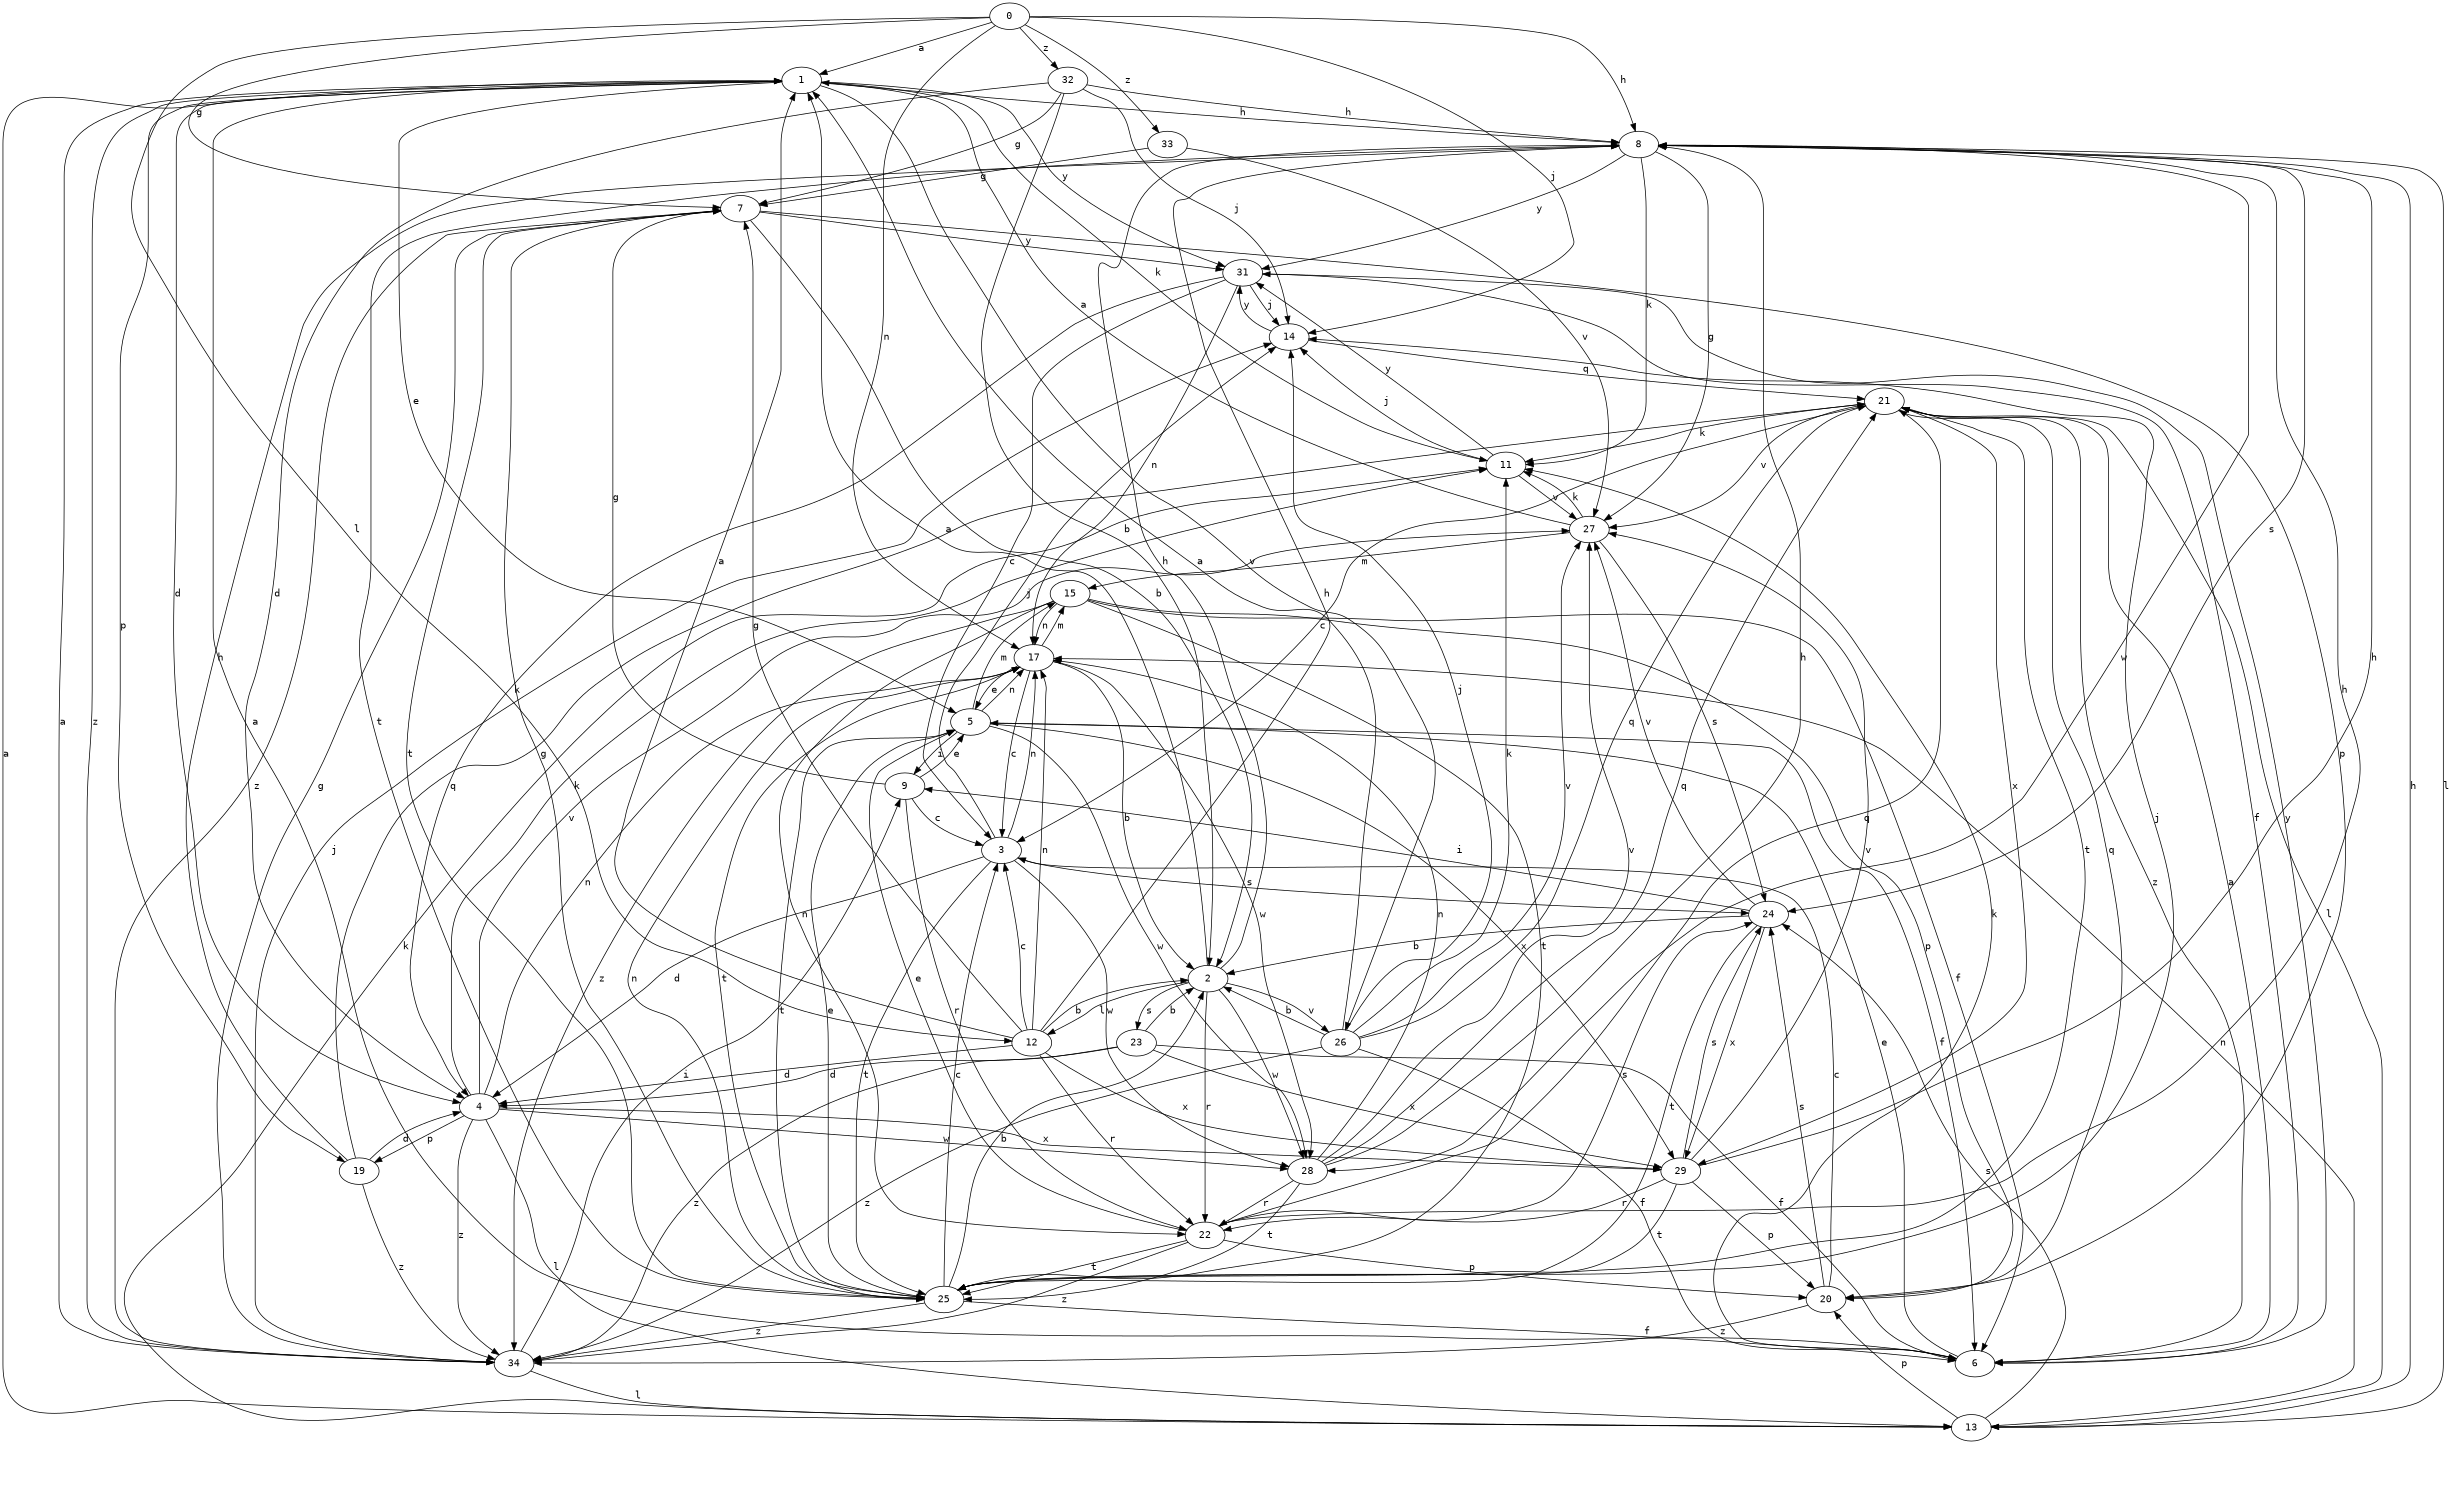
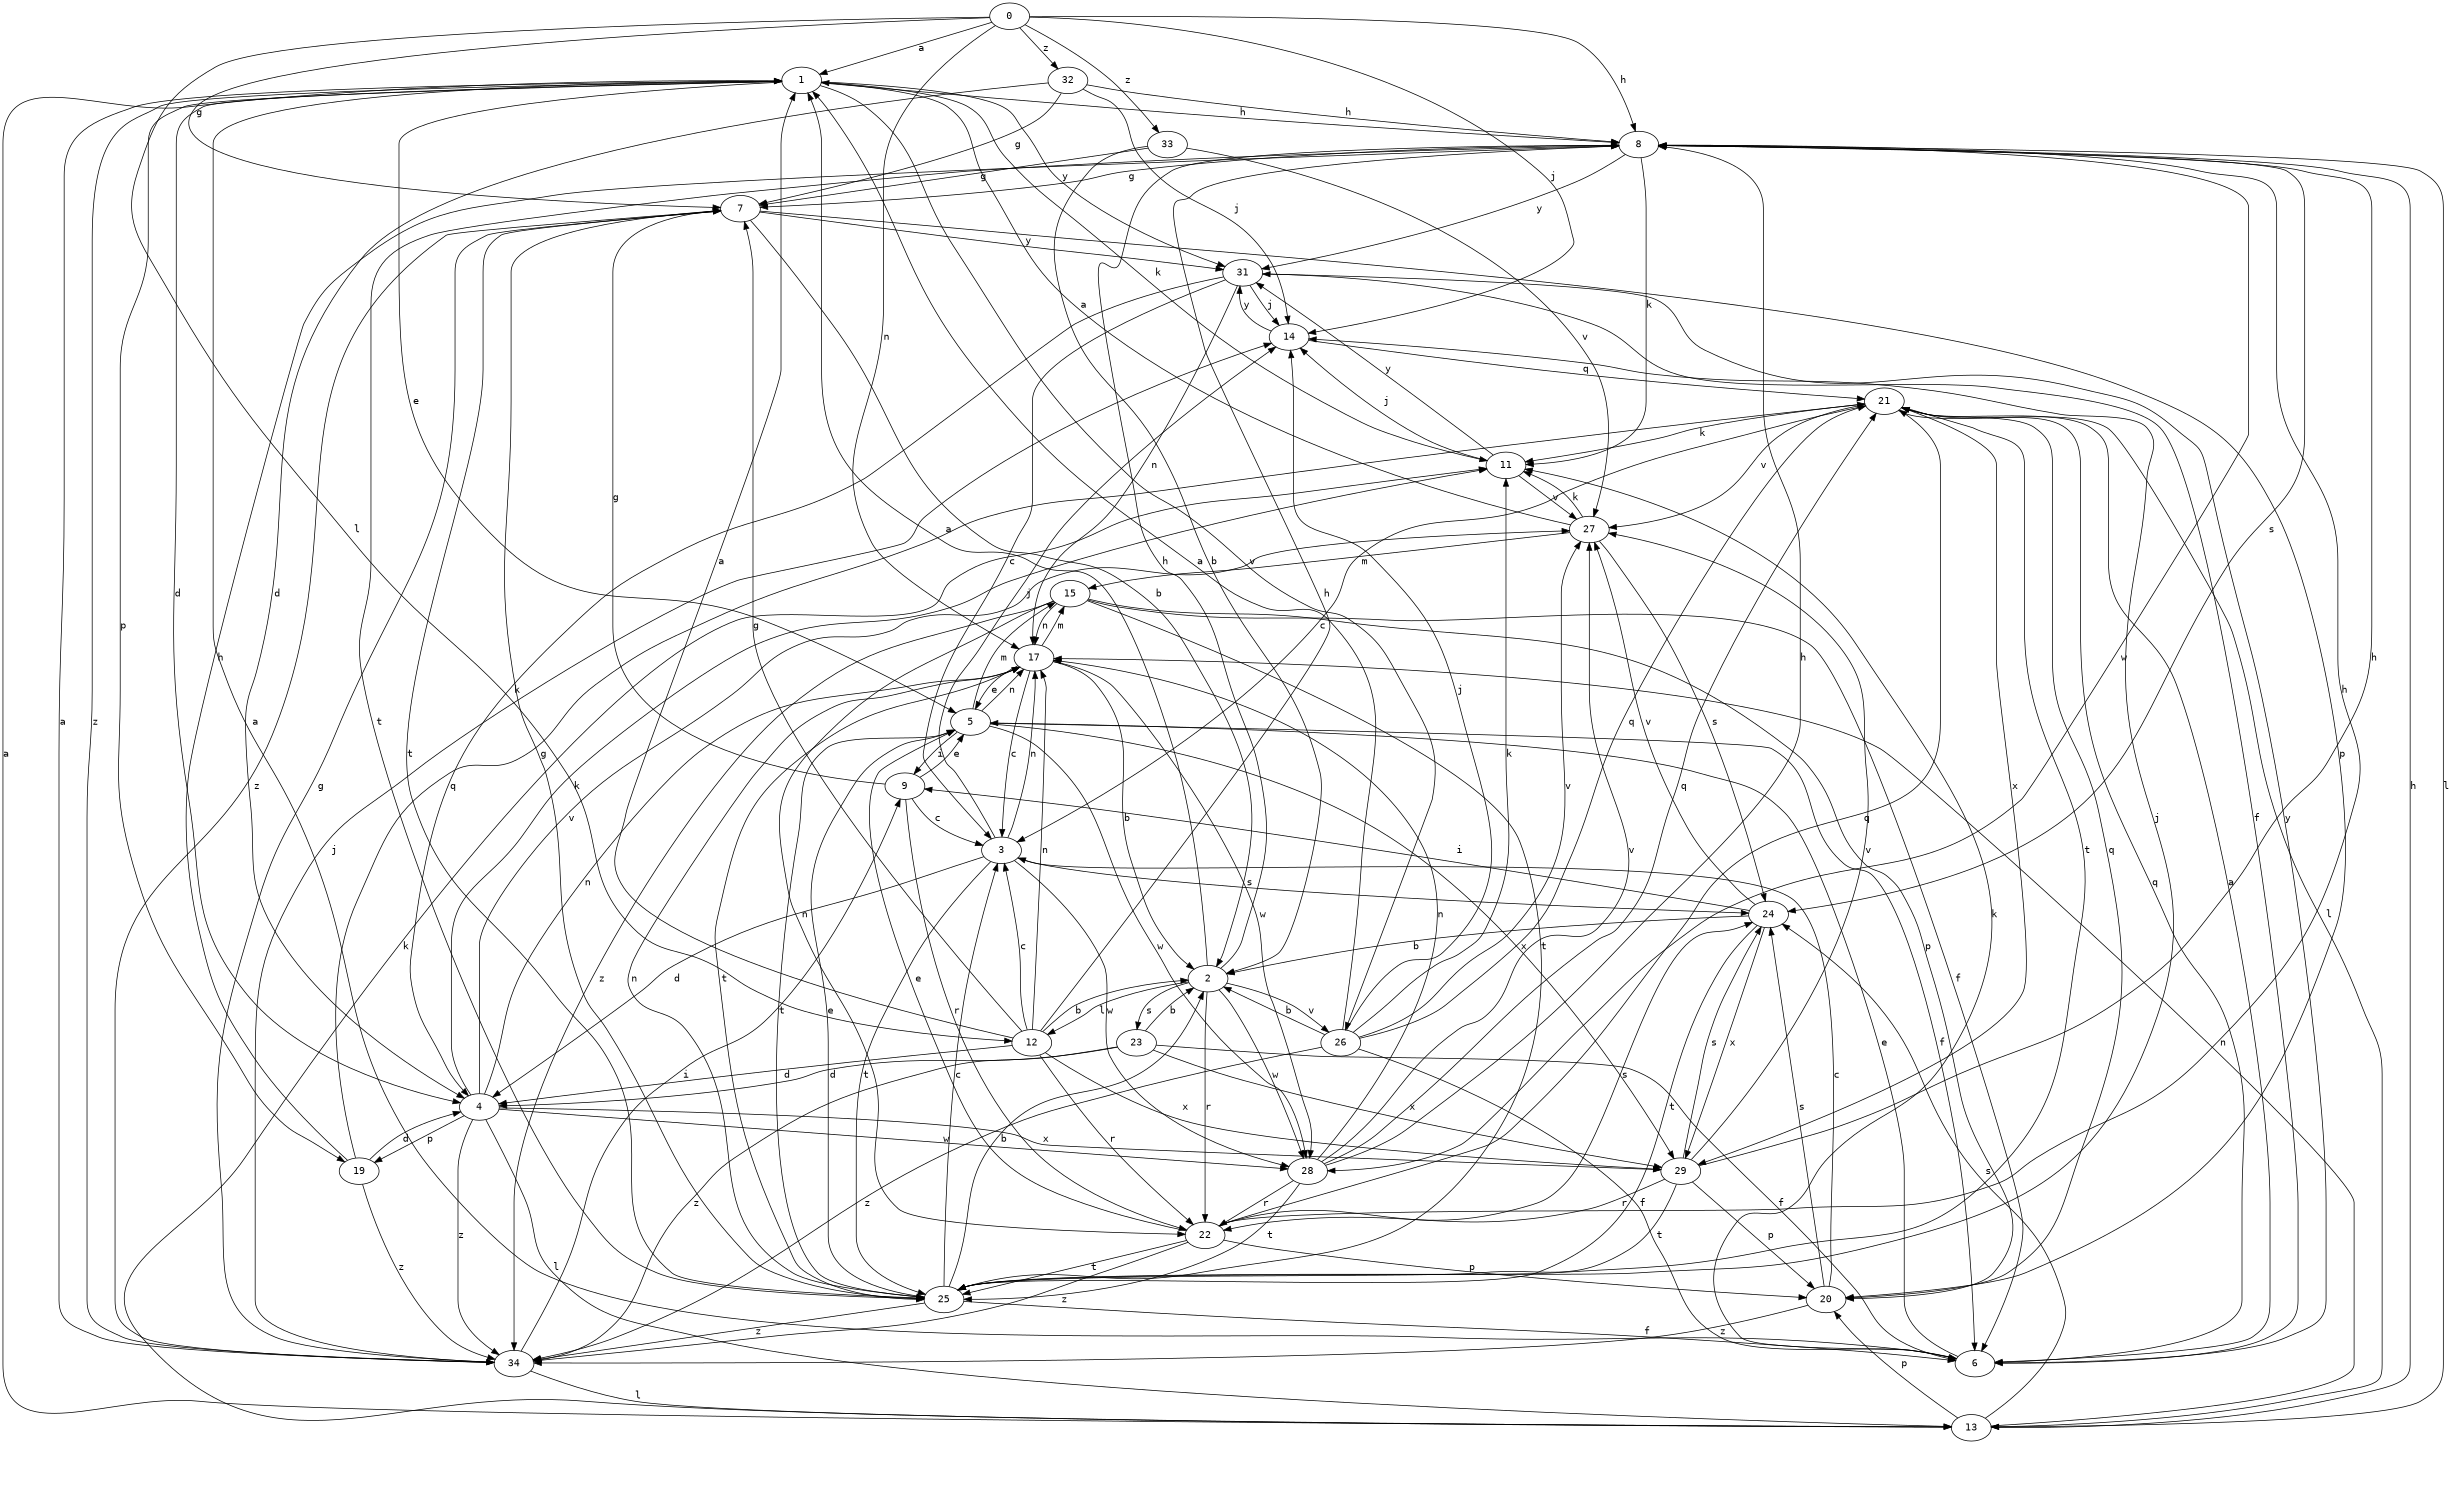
(1708, 340) -> (1129, 171)
(1083, 523) -> (1202, 548)
(2155, 882) -> (2155, 882)
